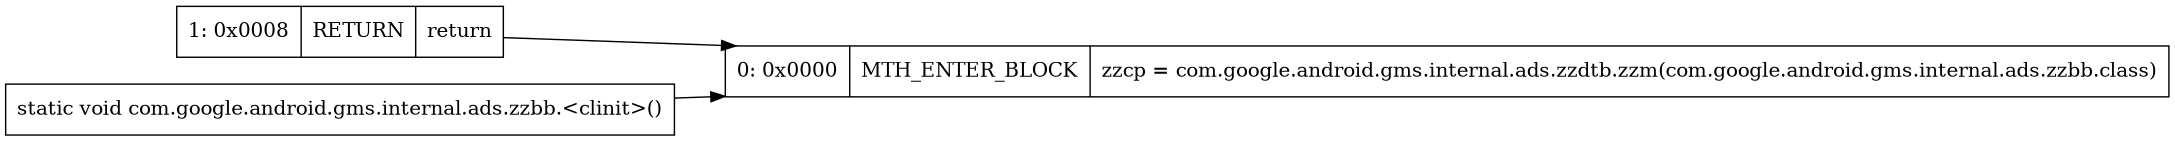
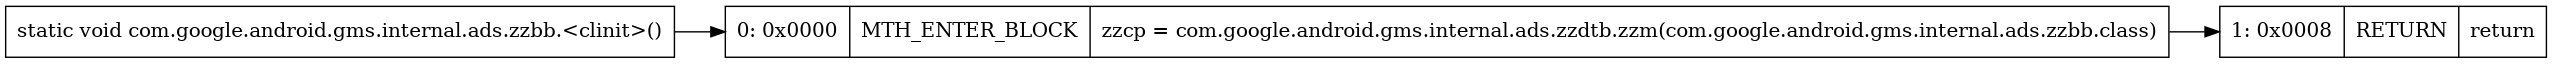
(612, 42) -> (2187, 32)
